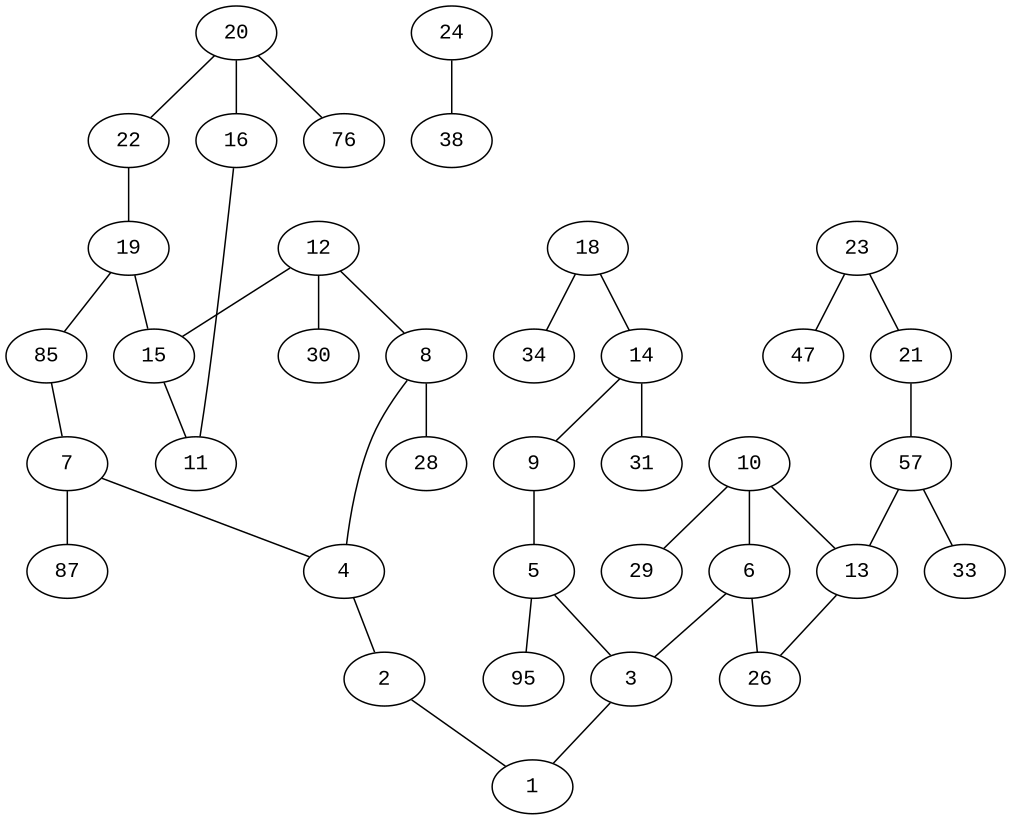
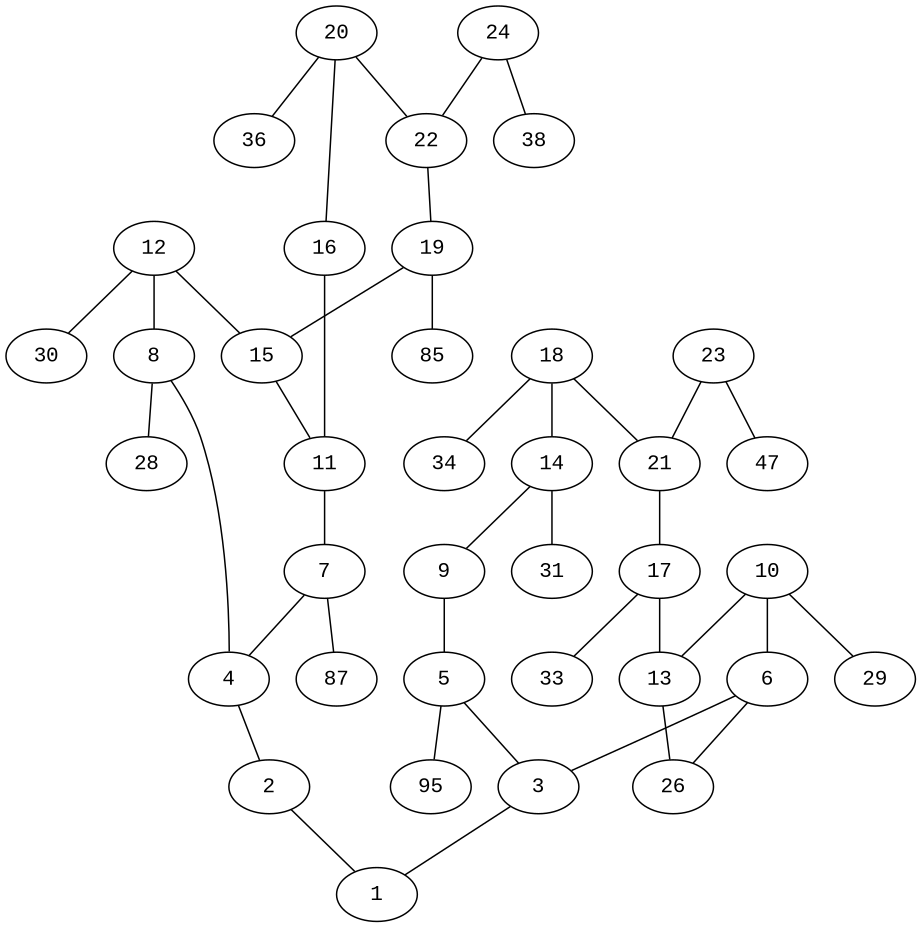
none -> (462, 87)
(344, 141) -> (254, 141)
(57, 410) -> (325, 518)
none -> (606, 410)
(911, 464) -> (660, 571)
